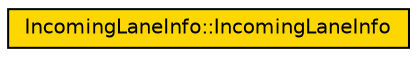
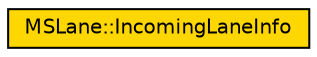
(209, 28) -> (159, 28)
